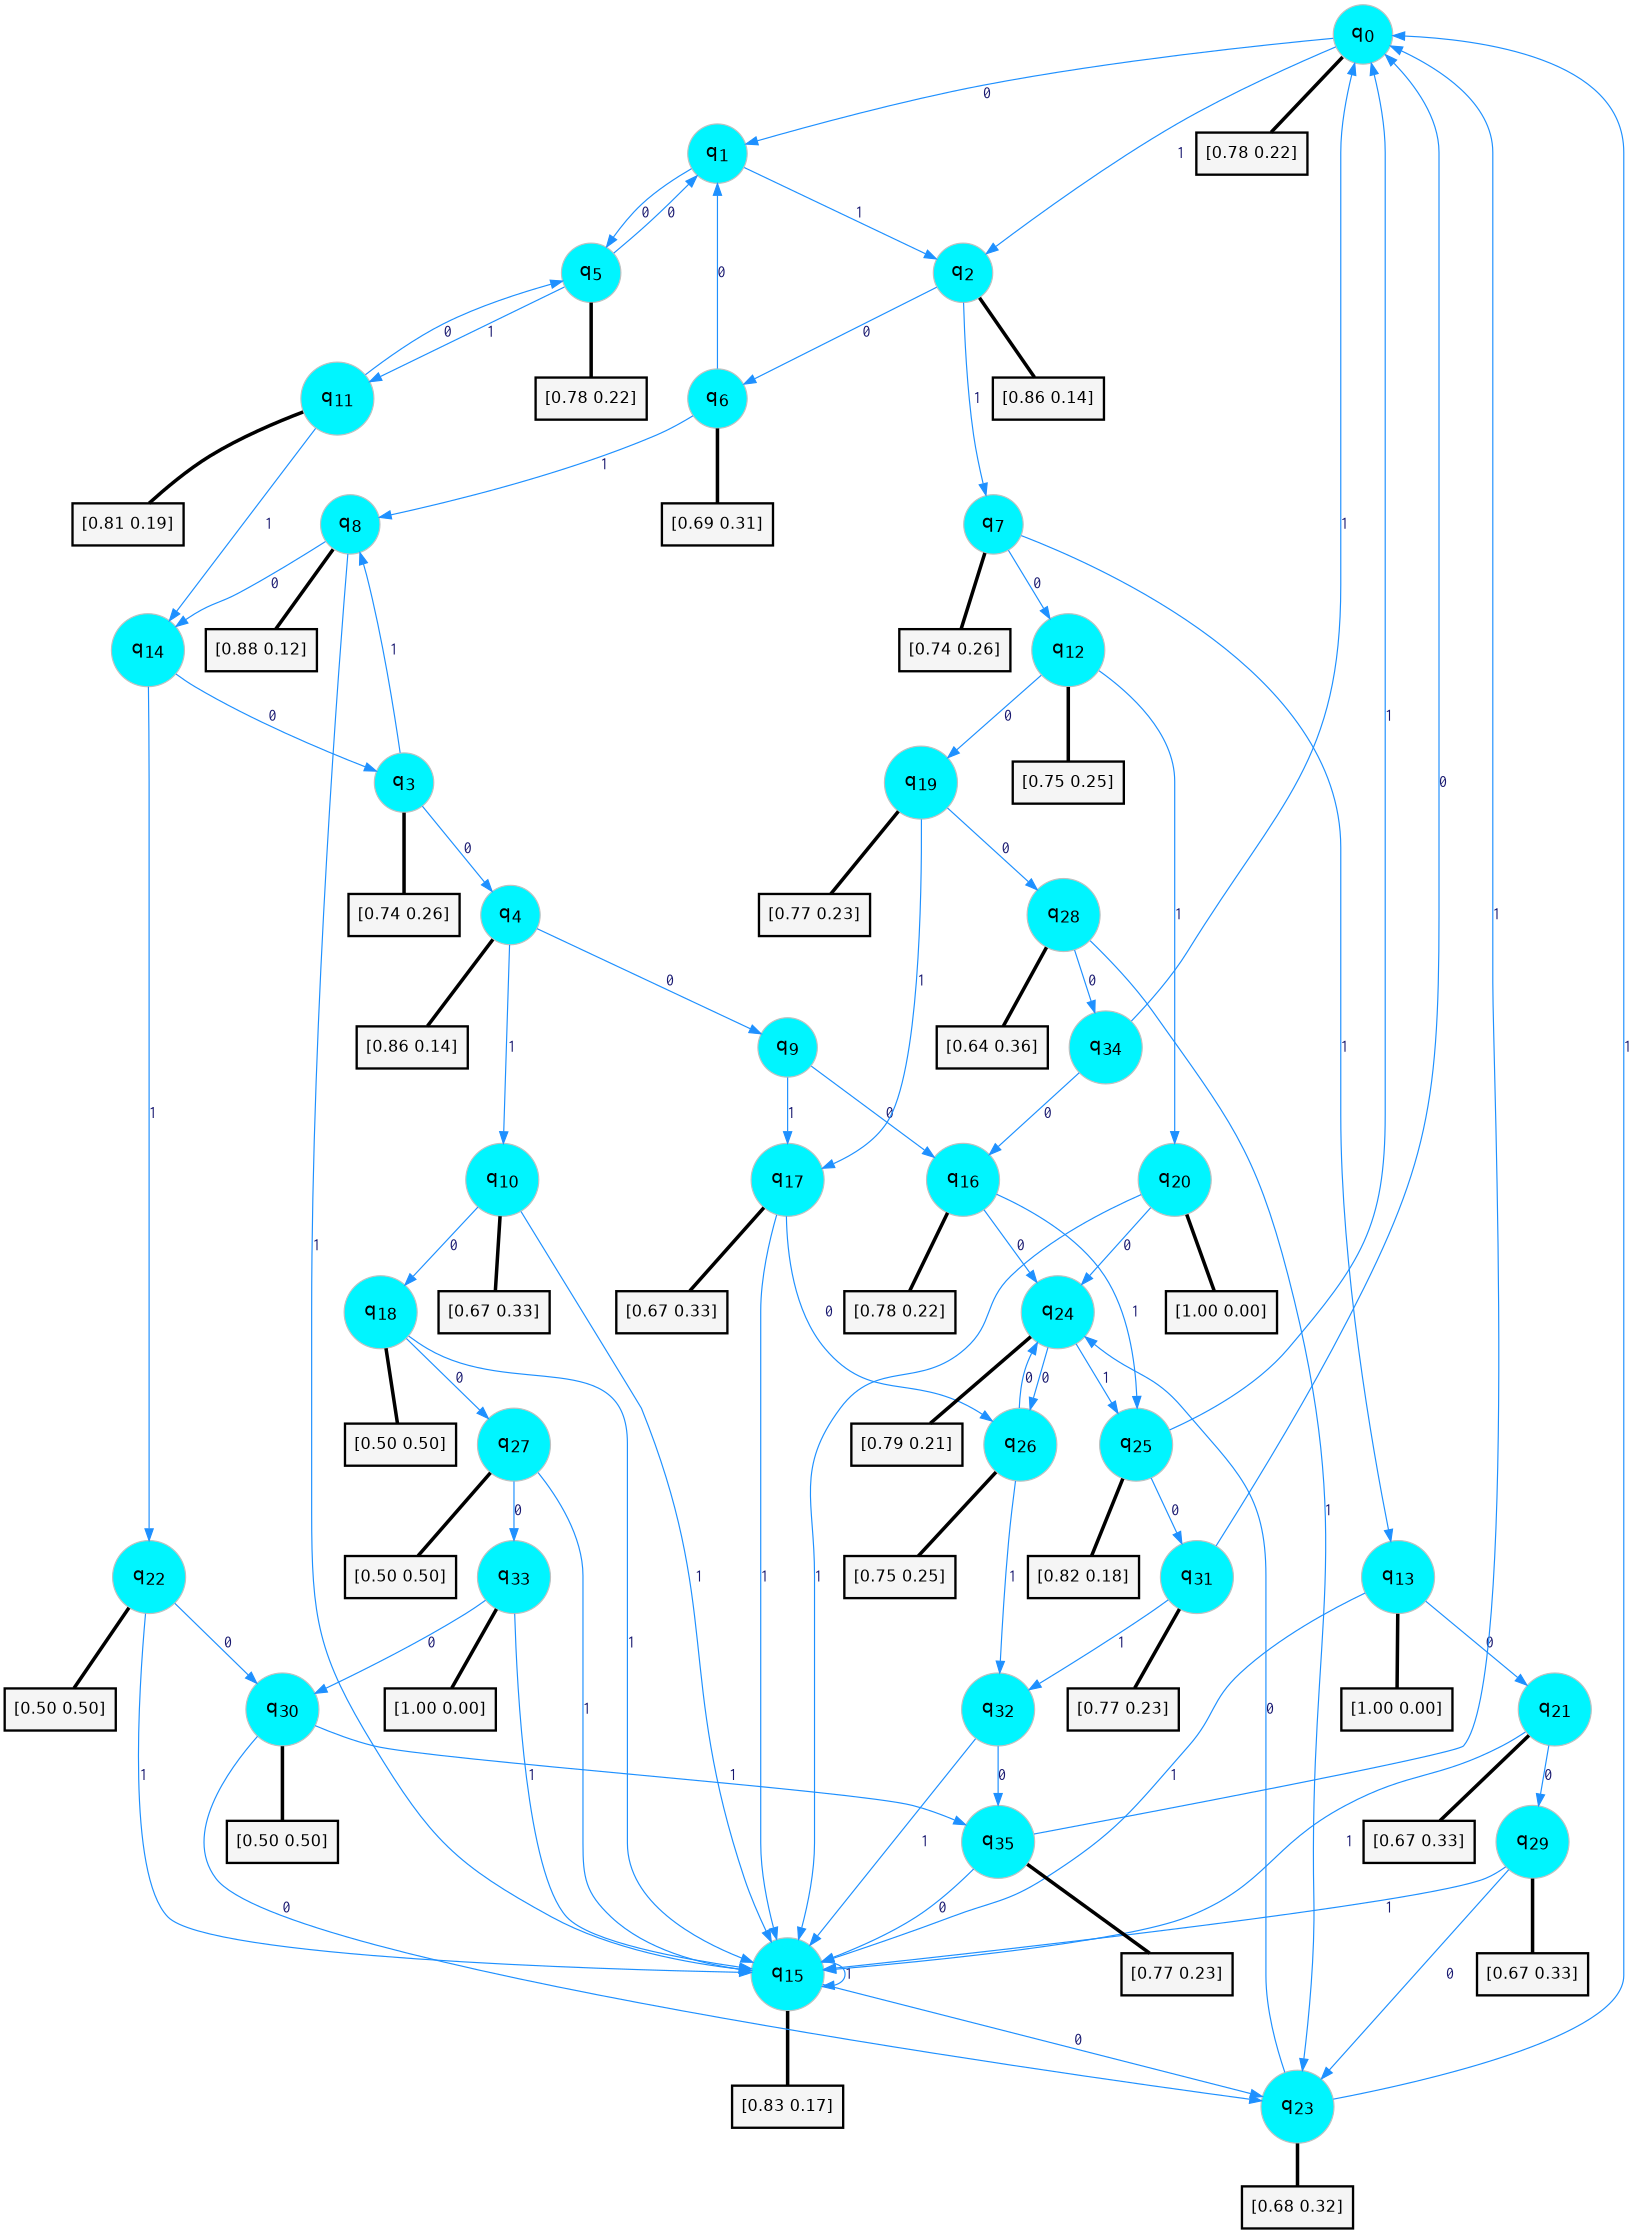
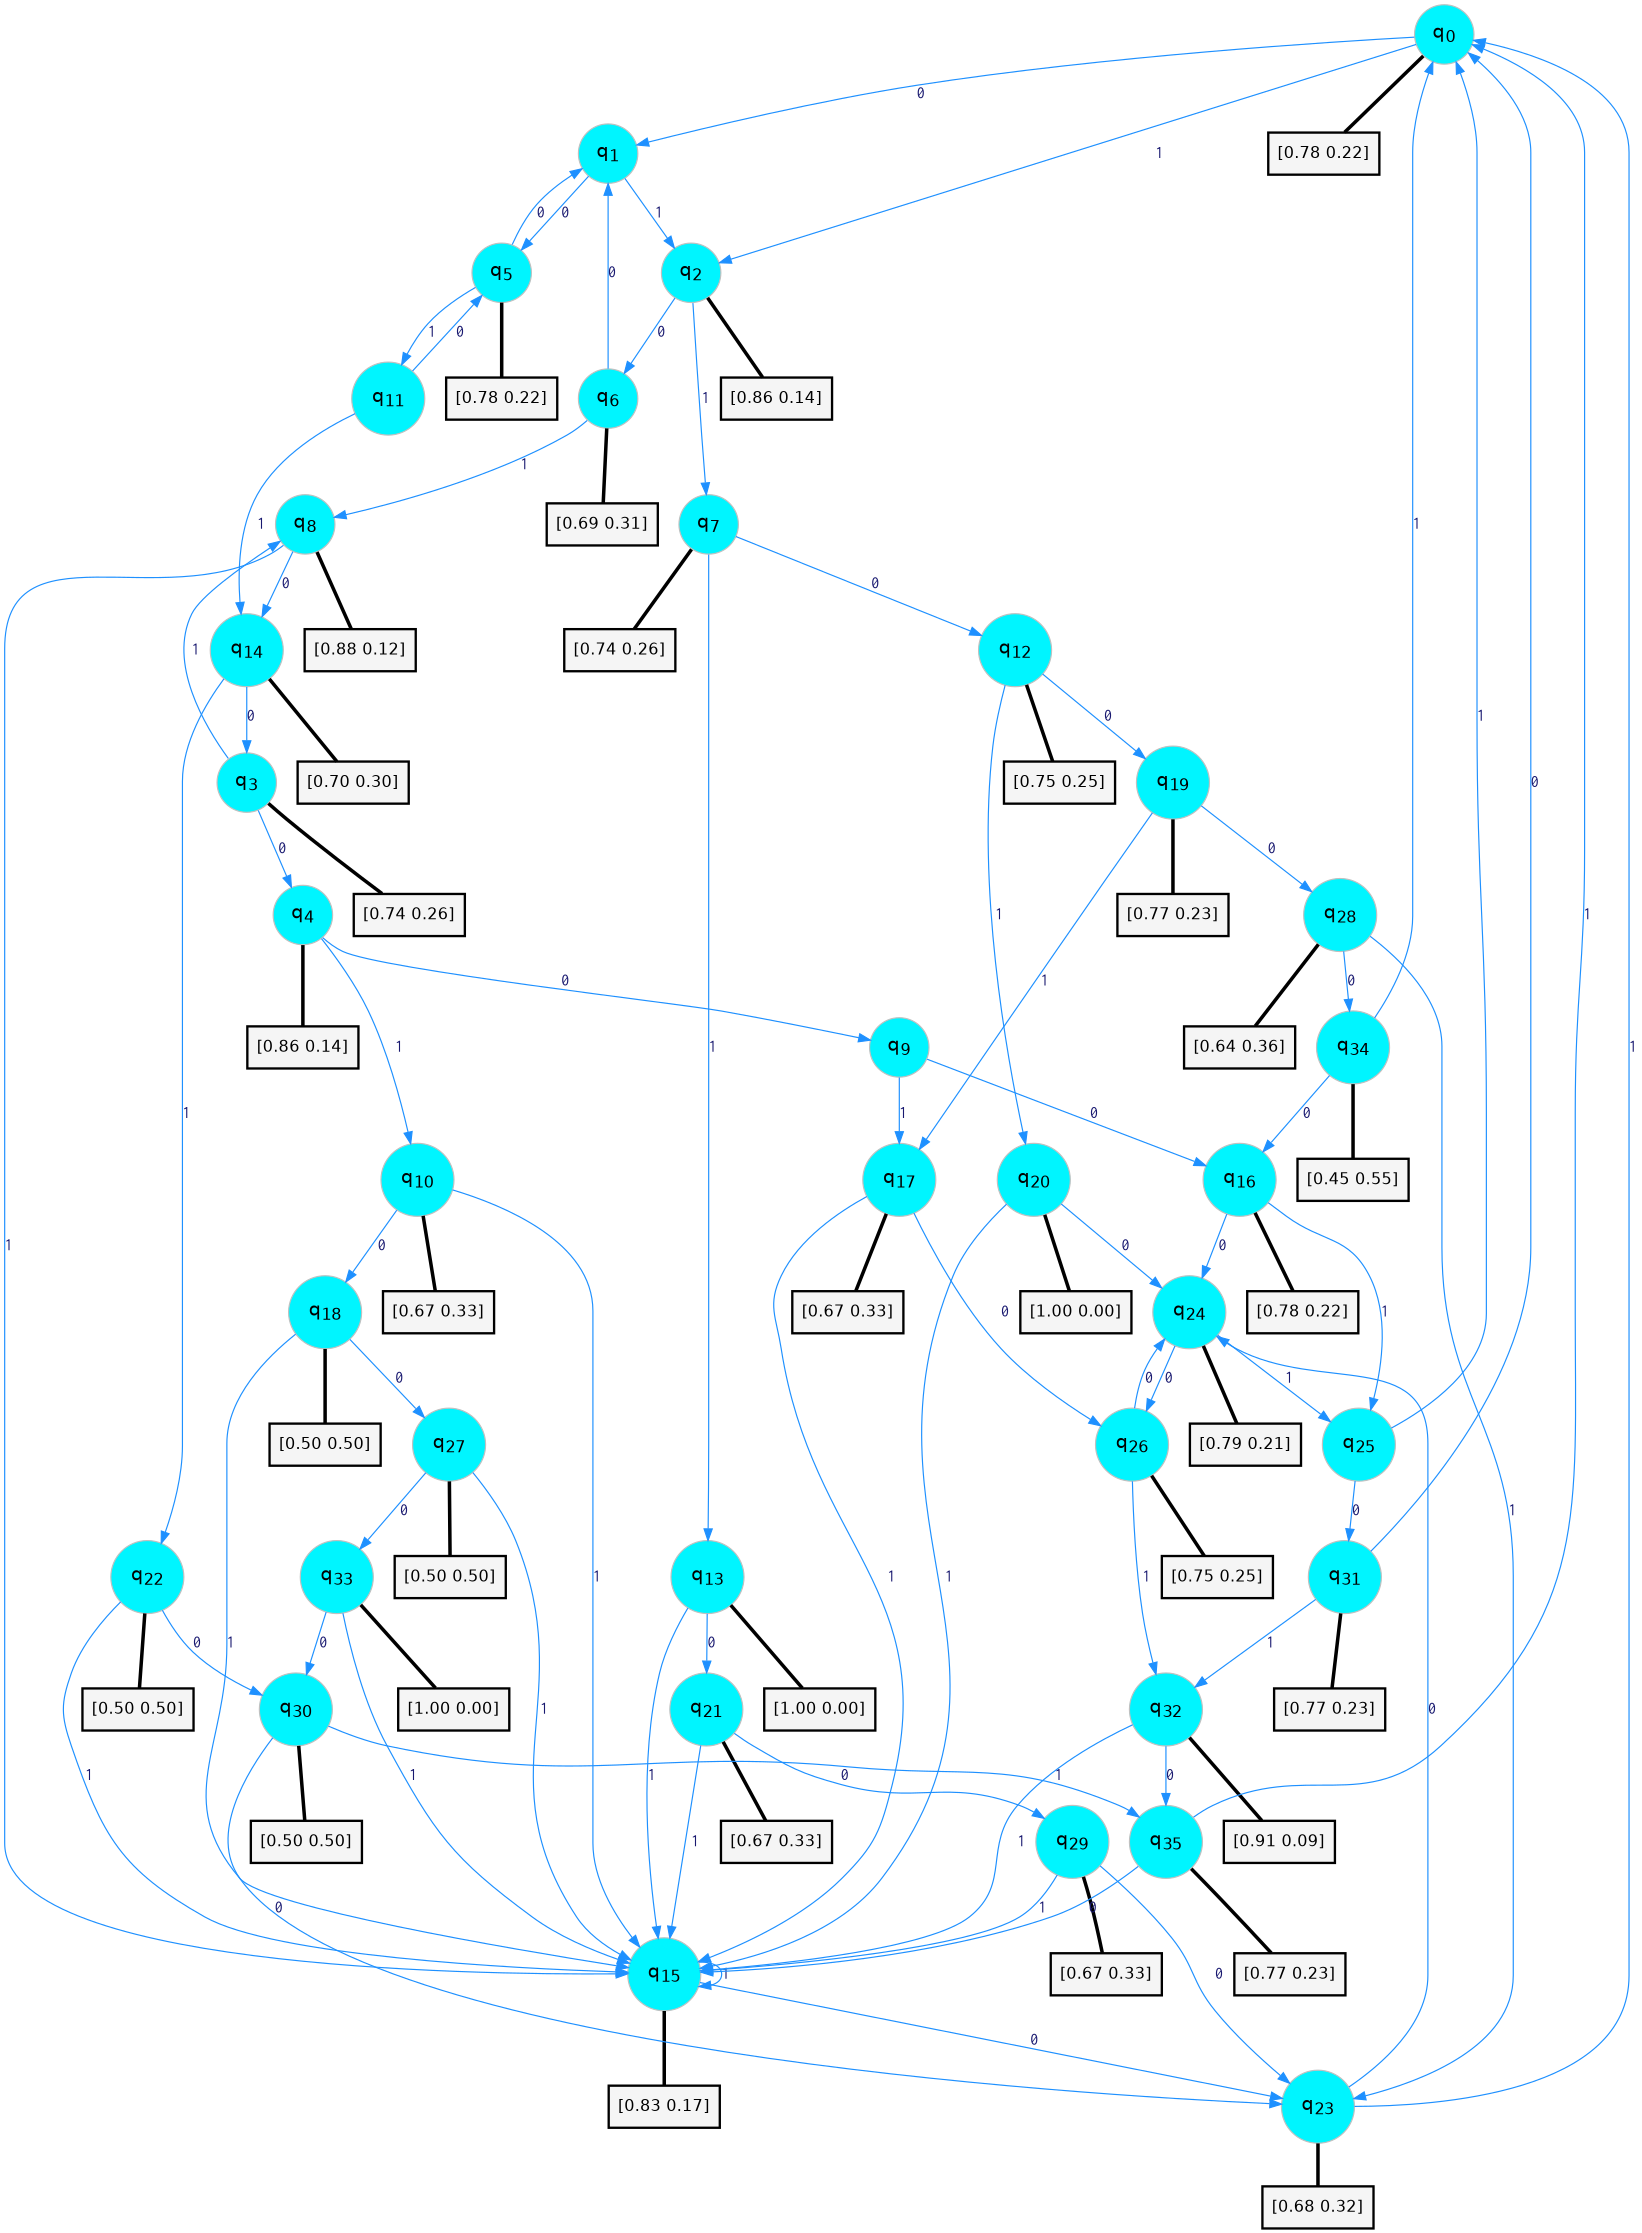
(128, 524) -> none
none -> (353, 783)
none -> (1353, 1180)
(1083, 1577) -> none
none -> (1279, 1842)
